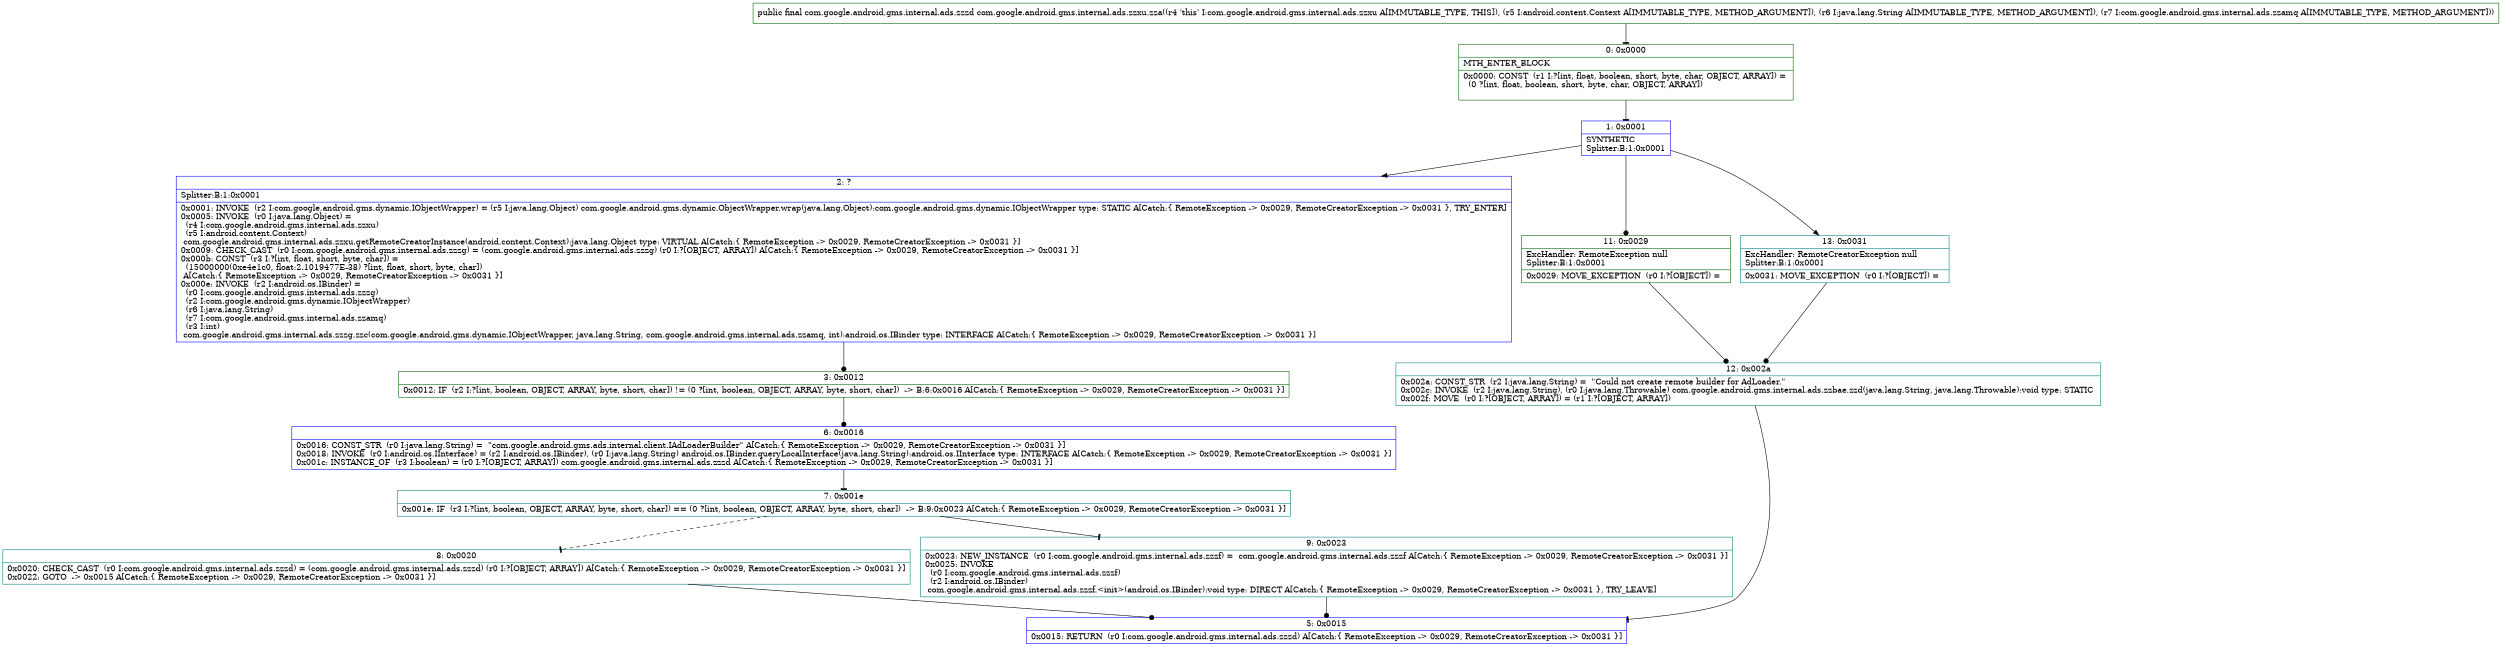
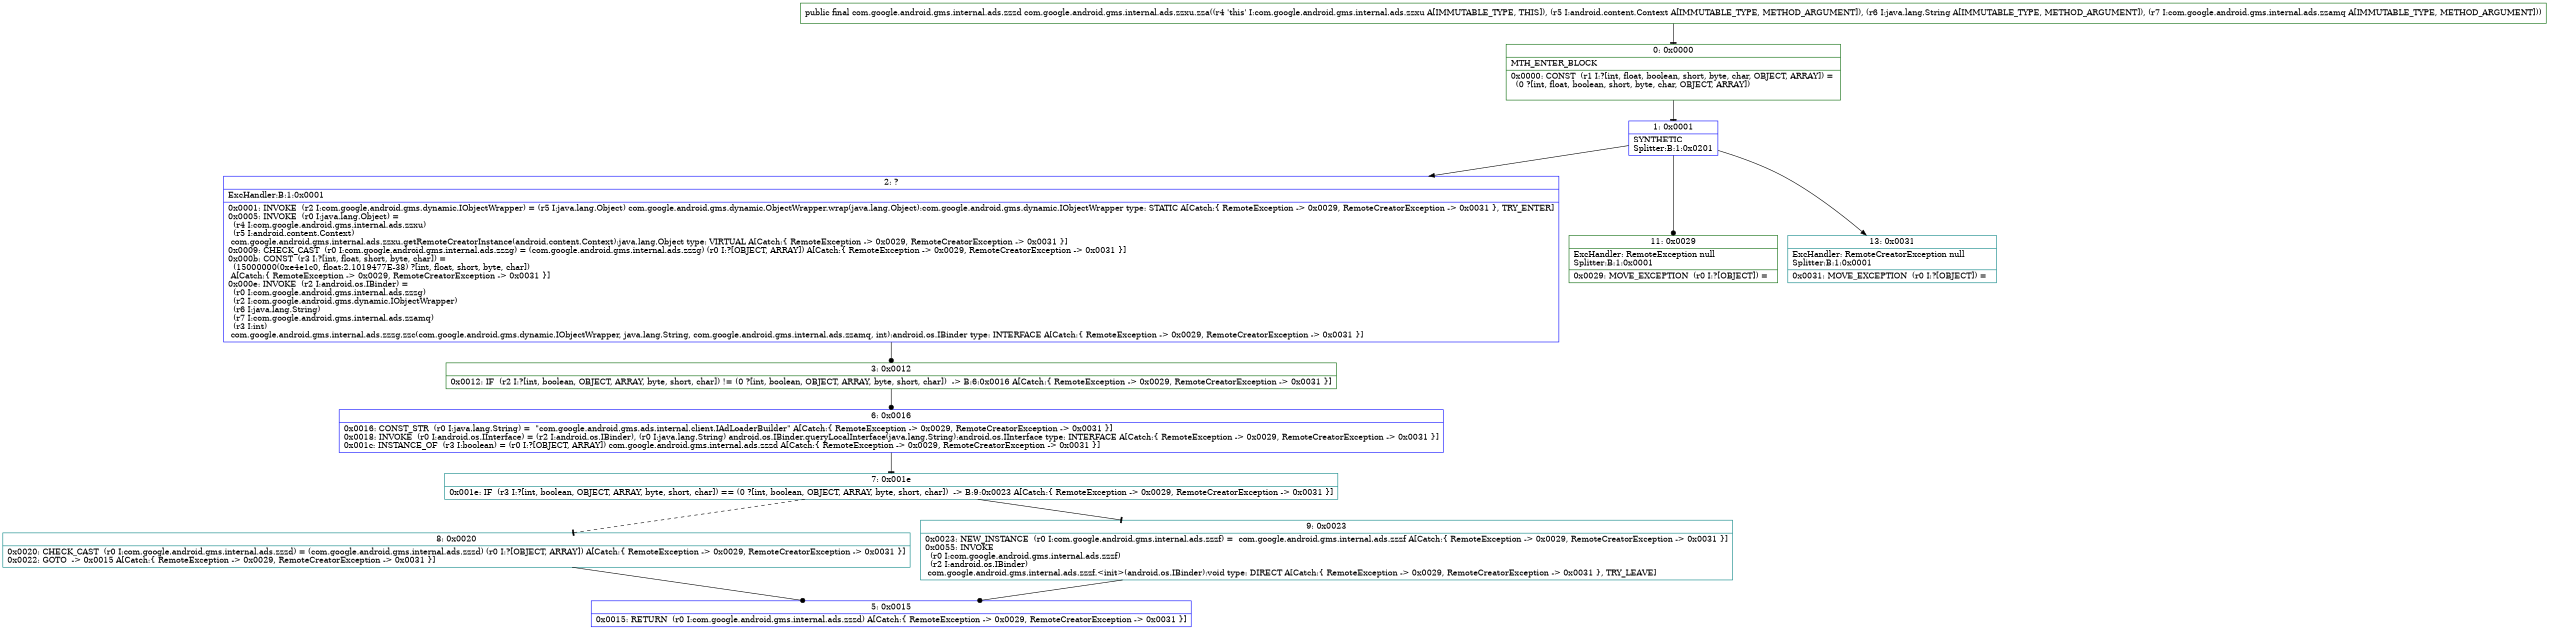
(1626, 149) -> (1673, 149)
(221, 195) -> (276, 195)
(1748, 384) -> none
(962, 565) -> (962, 548)
